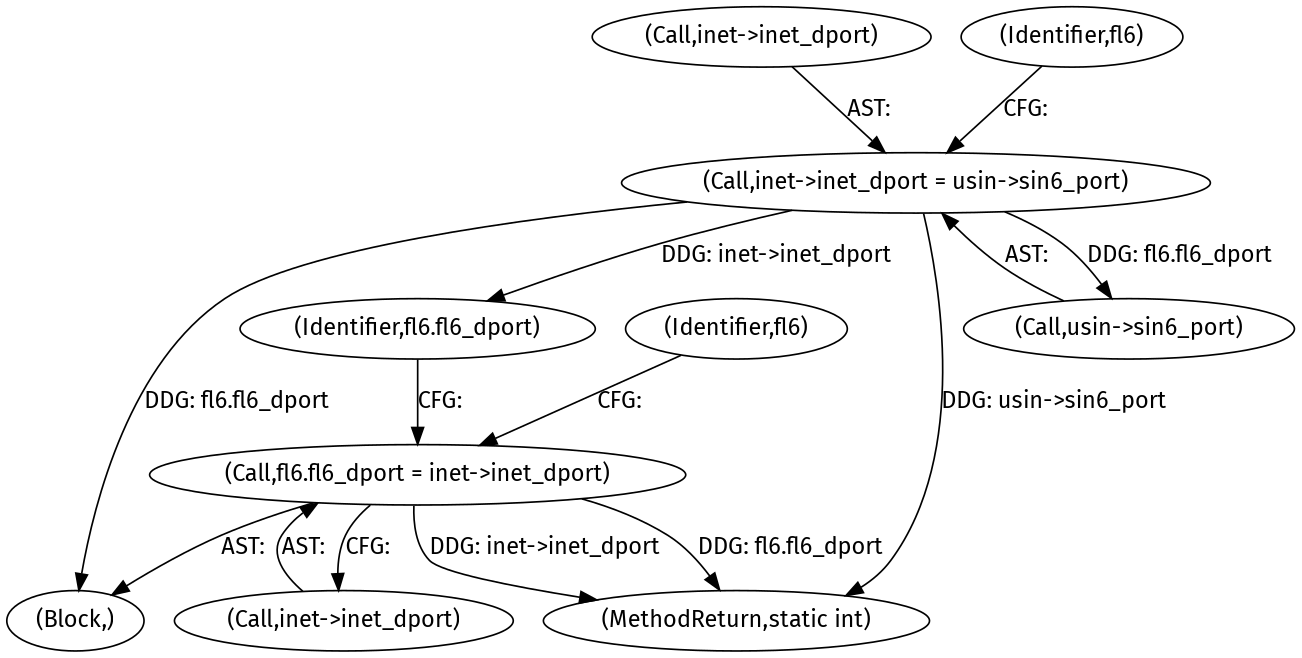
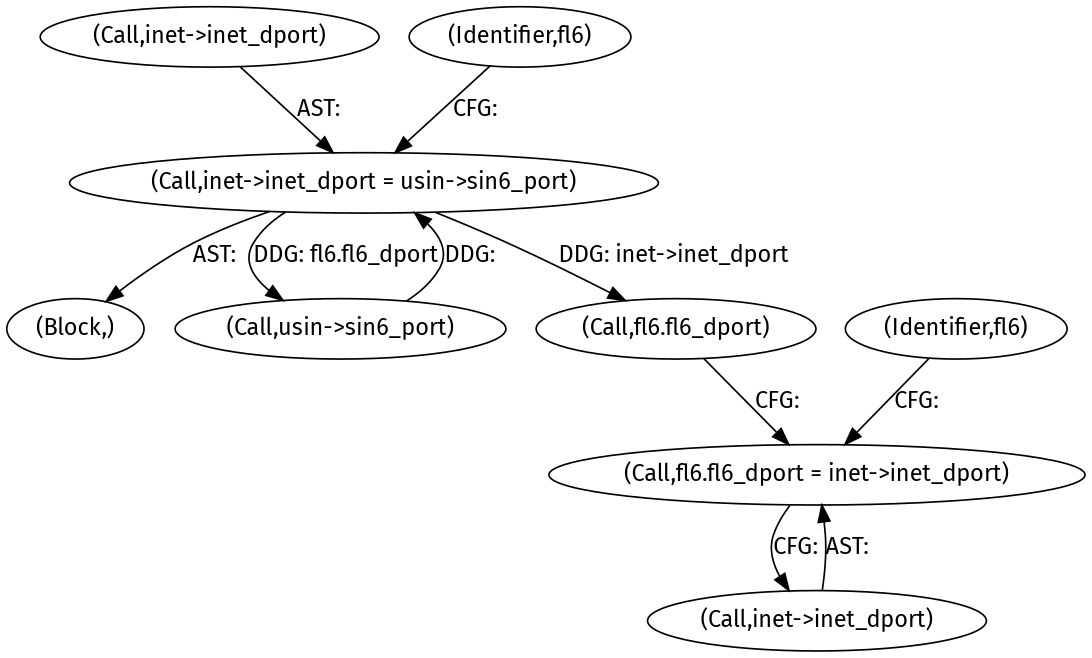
(1030, 256) -> (473, 256)
(418, 329) -> (676, 329)
(237, 402) -> (218, 256)
(217, 537) -> none
(736, 621) -> none
